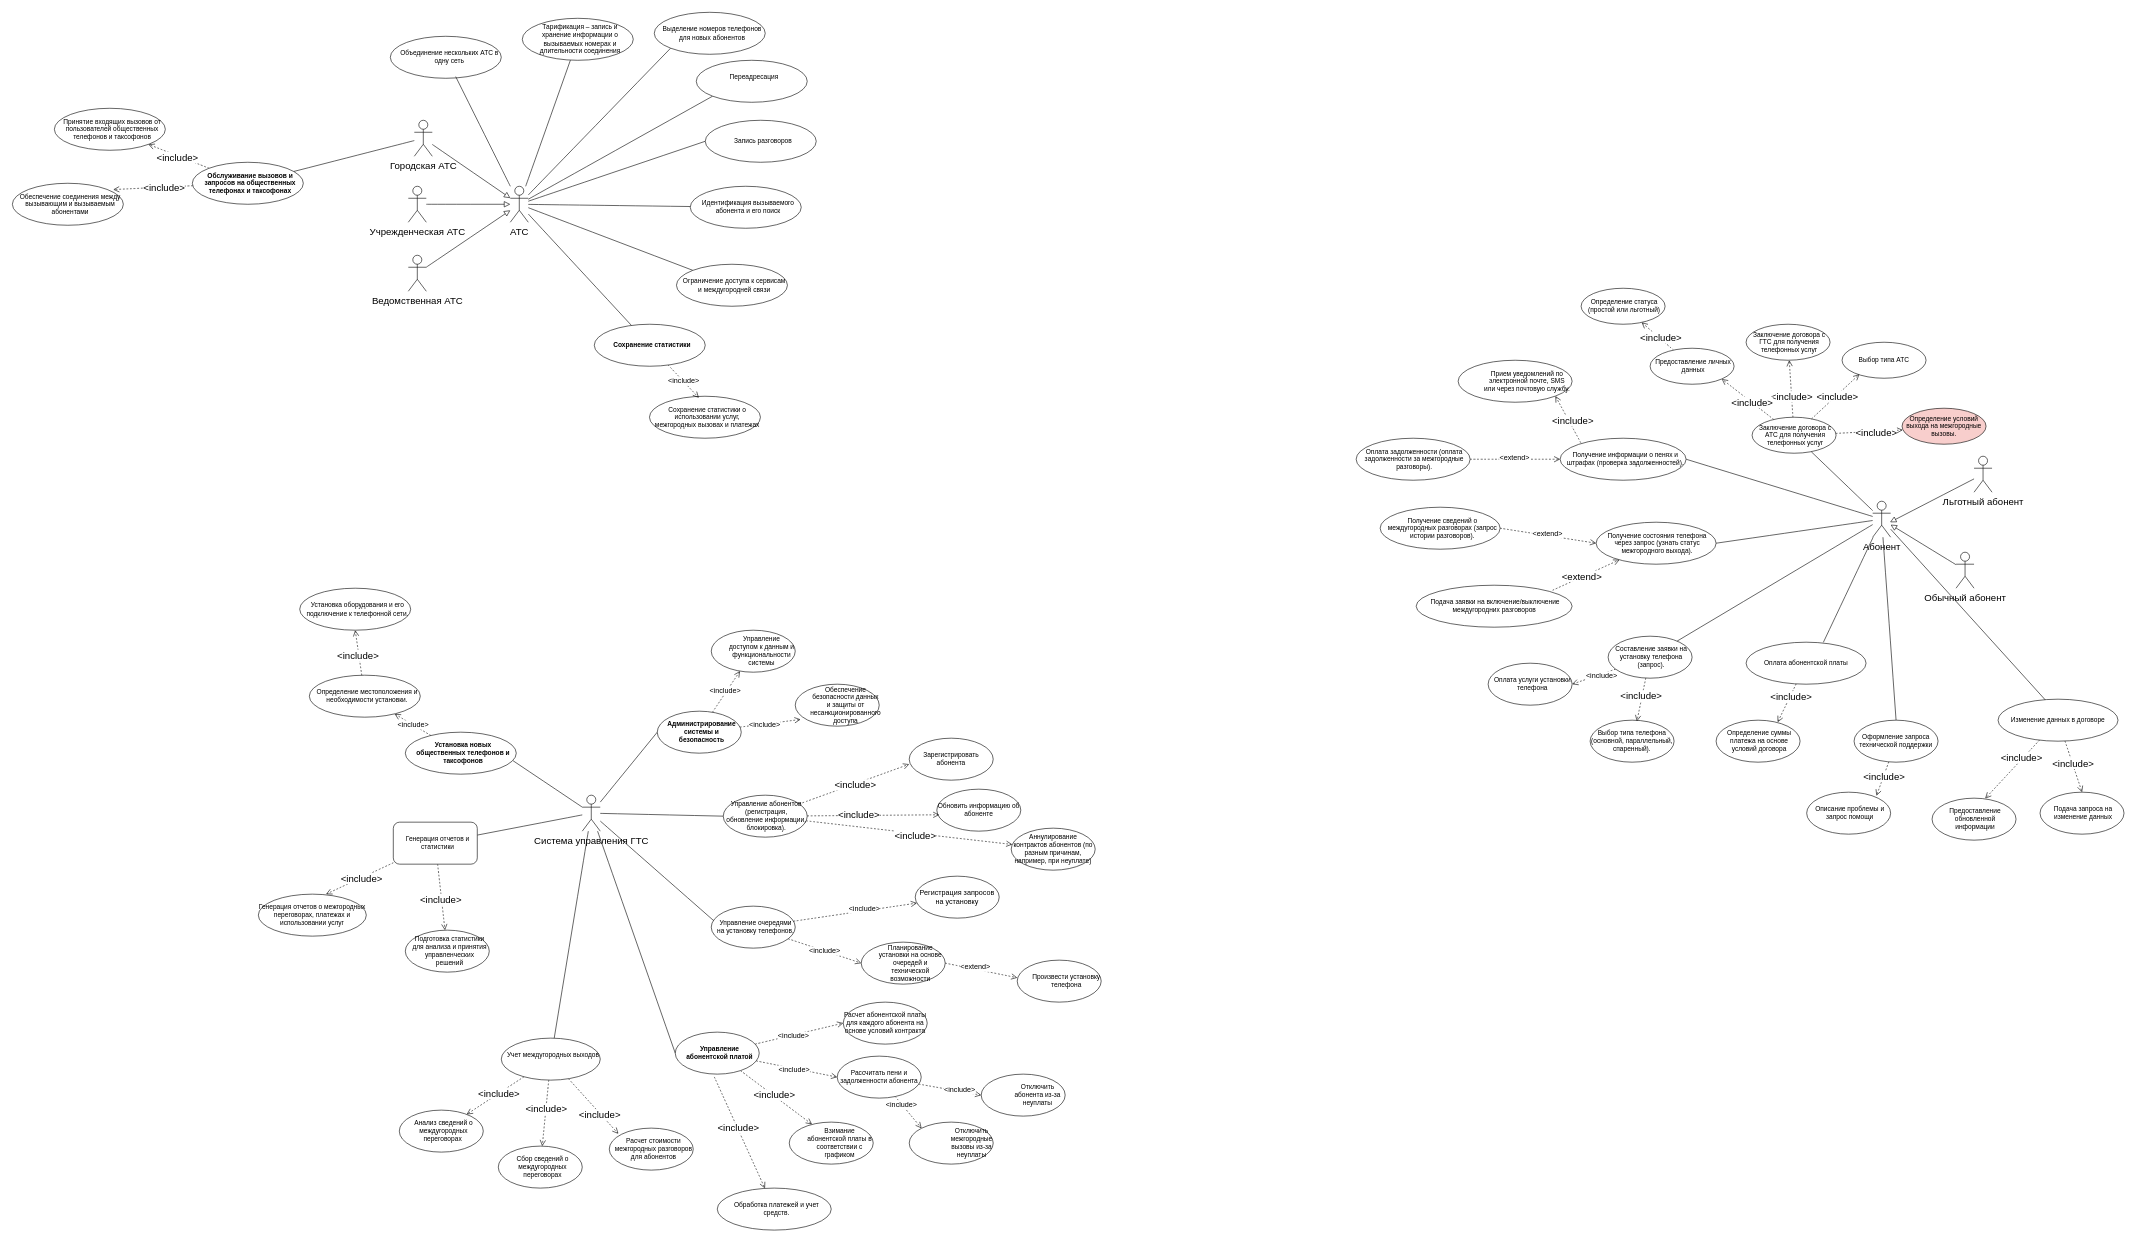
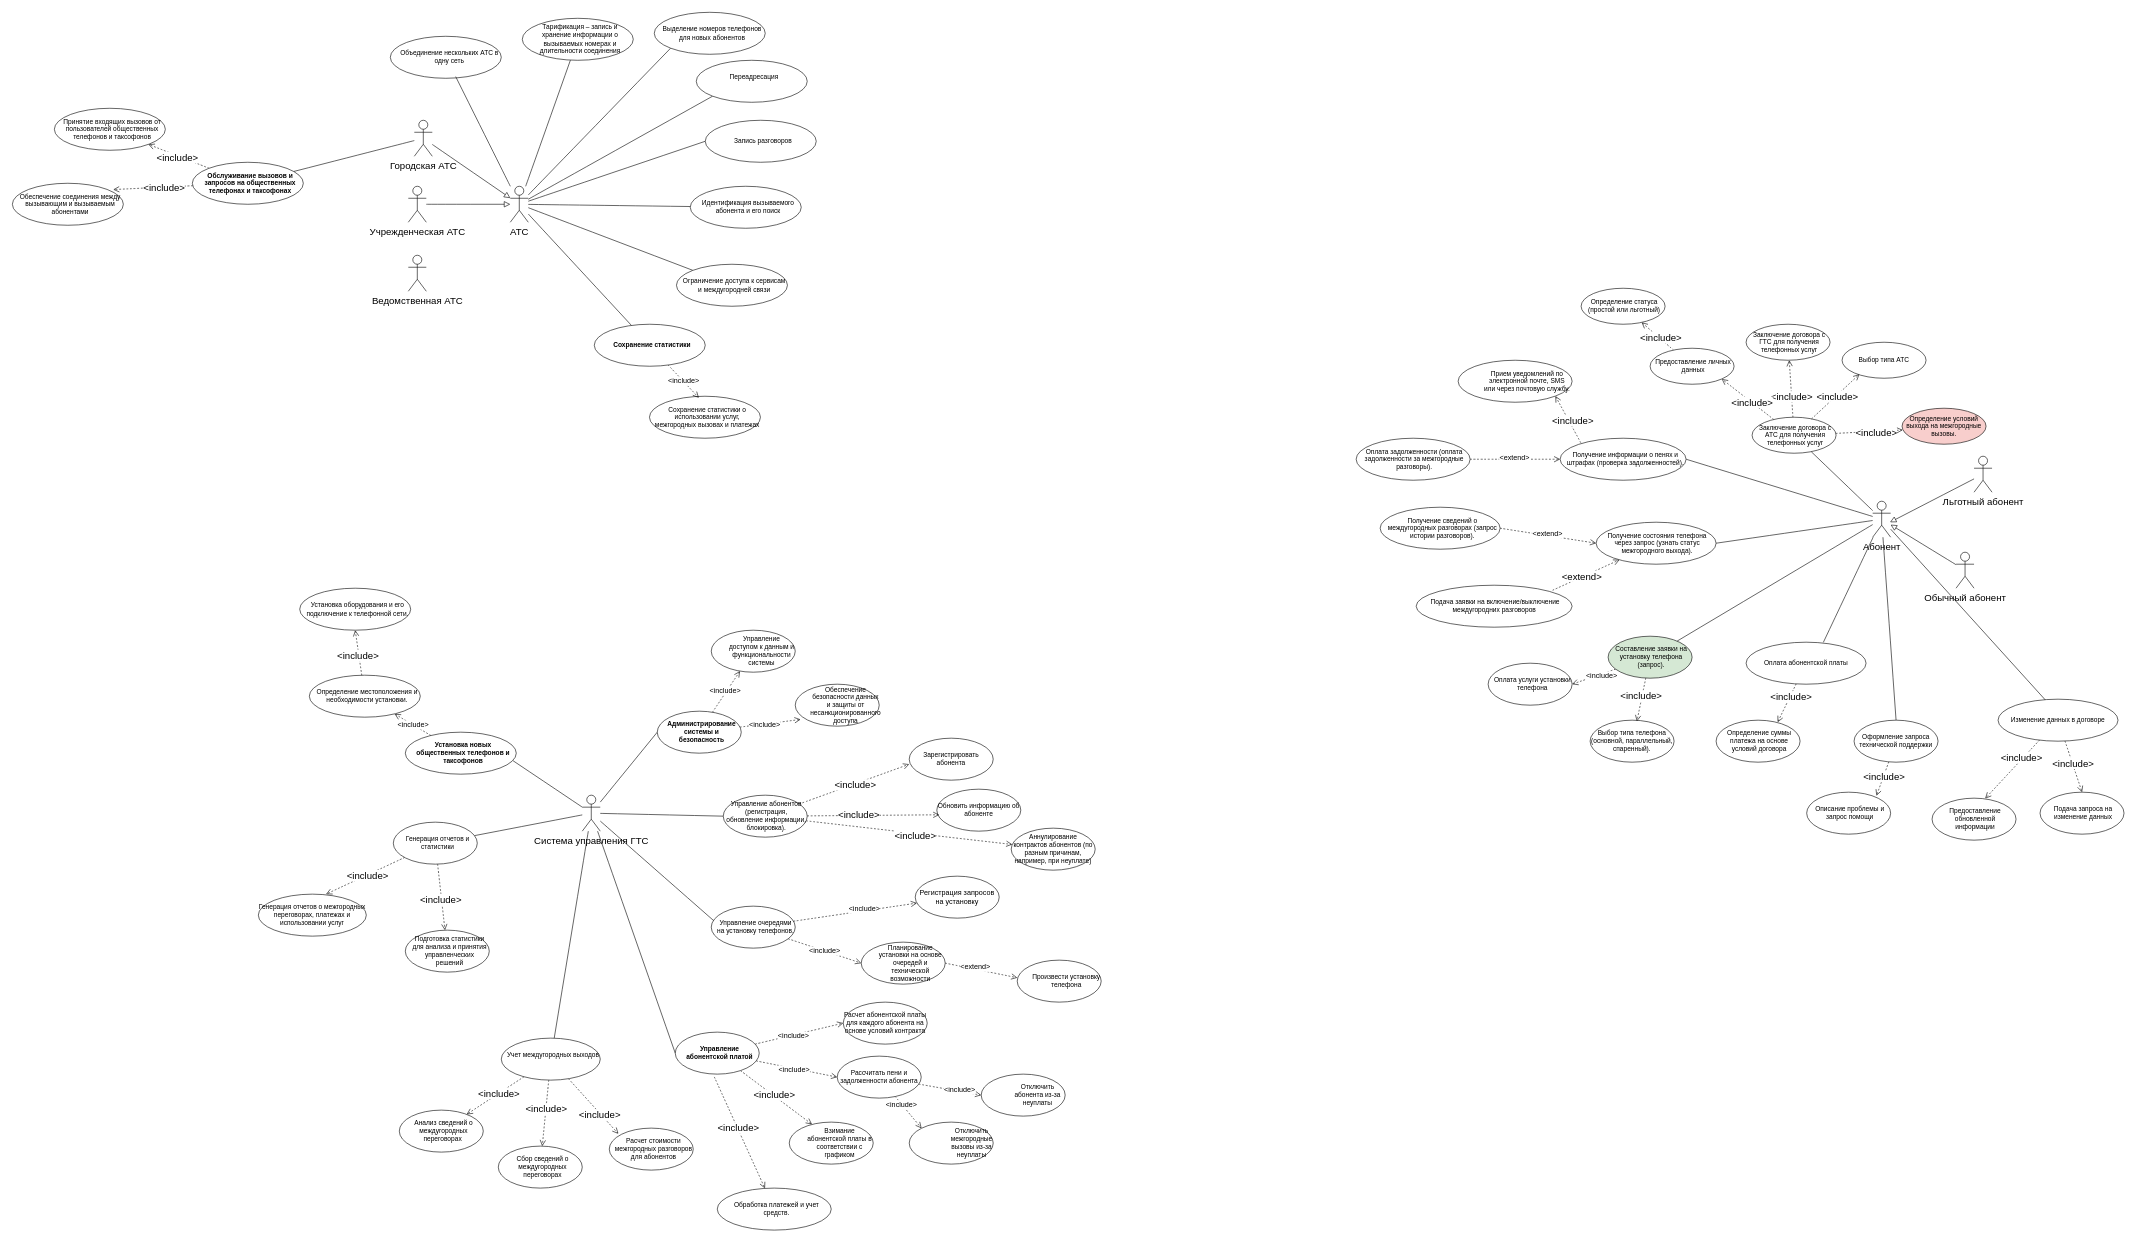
(468, 239) -> none
(1650, 657) -> (1650, 657)
(435, 843) -> (435, 843)
